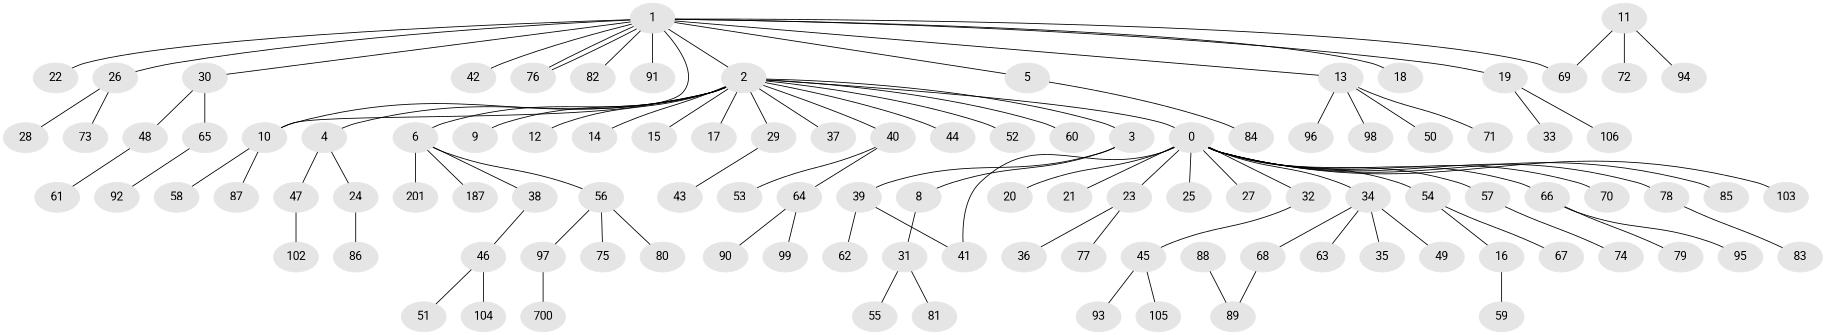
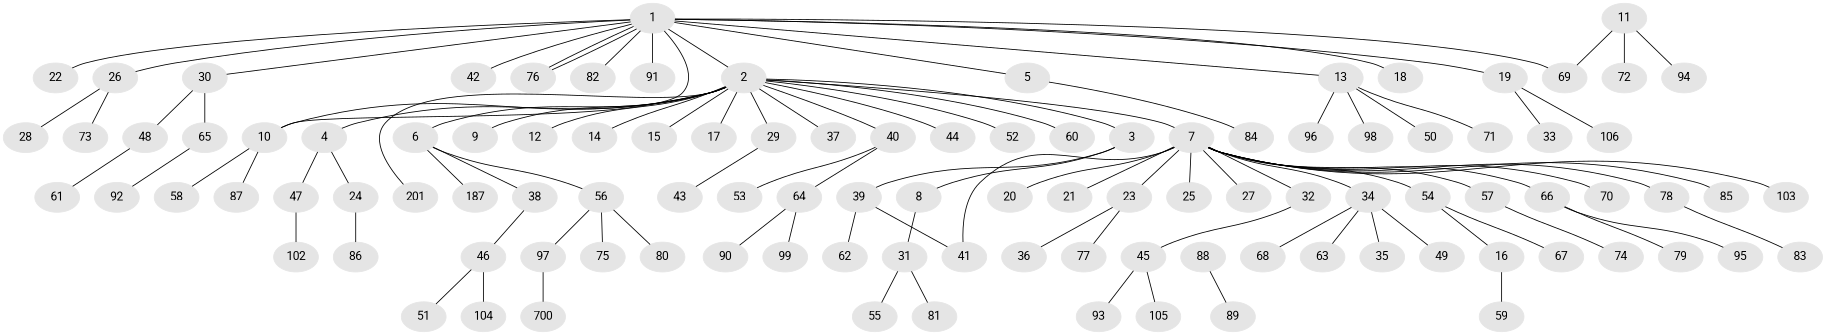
(1192, 138) -> (1192, 138)
(415, 168) -> (519, 94)
(1248, 287) -> none
